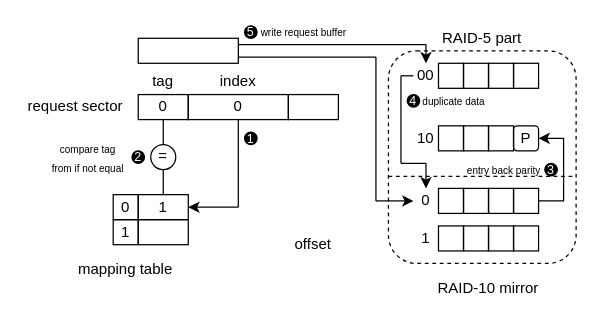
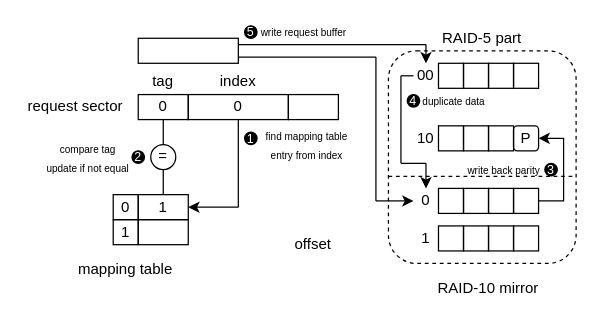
none -> (307, 144)
(88, 157) -> (88, 157)
(504, 169) -> (504, 169)
